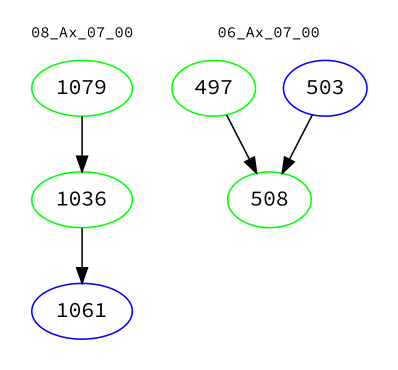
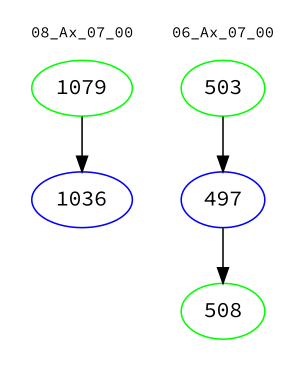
(214, 88) -> (223, 200)
(325, 88) -> (223, 88)
(301, 137) -> (223, 136)
(82, 200) -> (82, 200)
(82, 311) -> none
